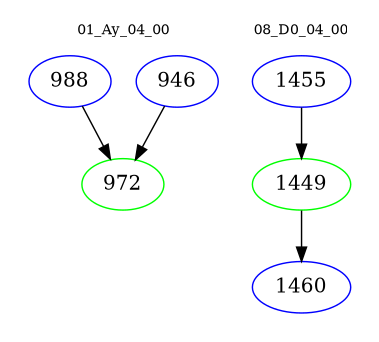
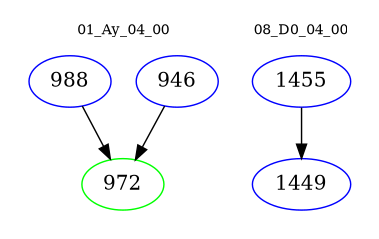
(302, 184) -> (302, 184)
(302, 287) -> none
